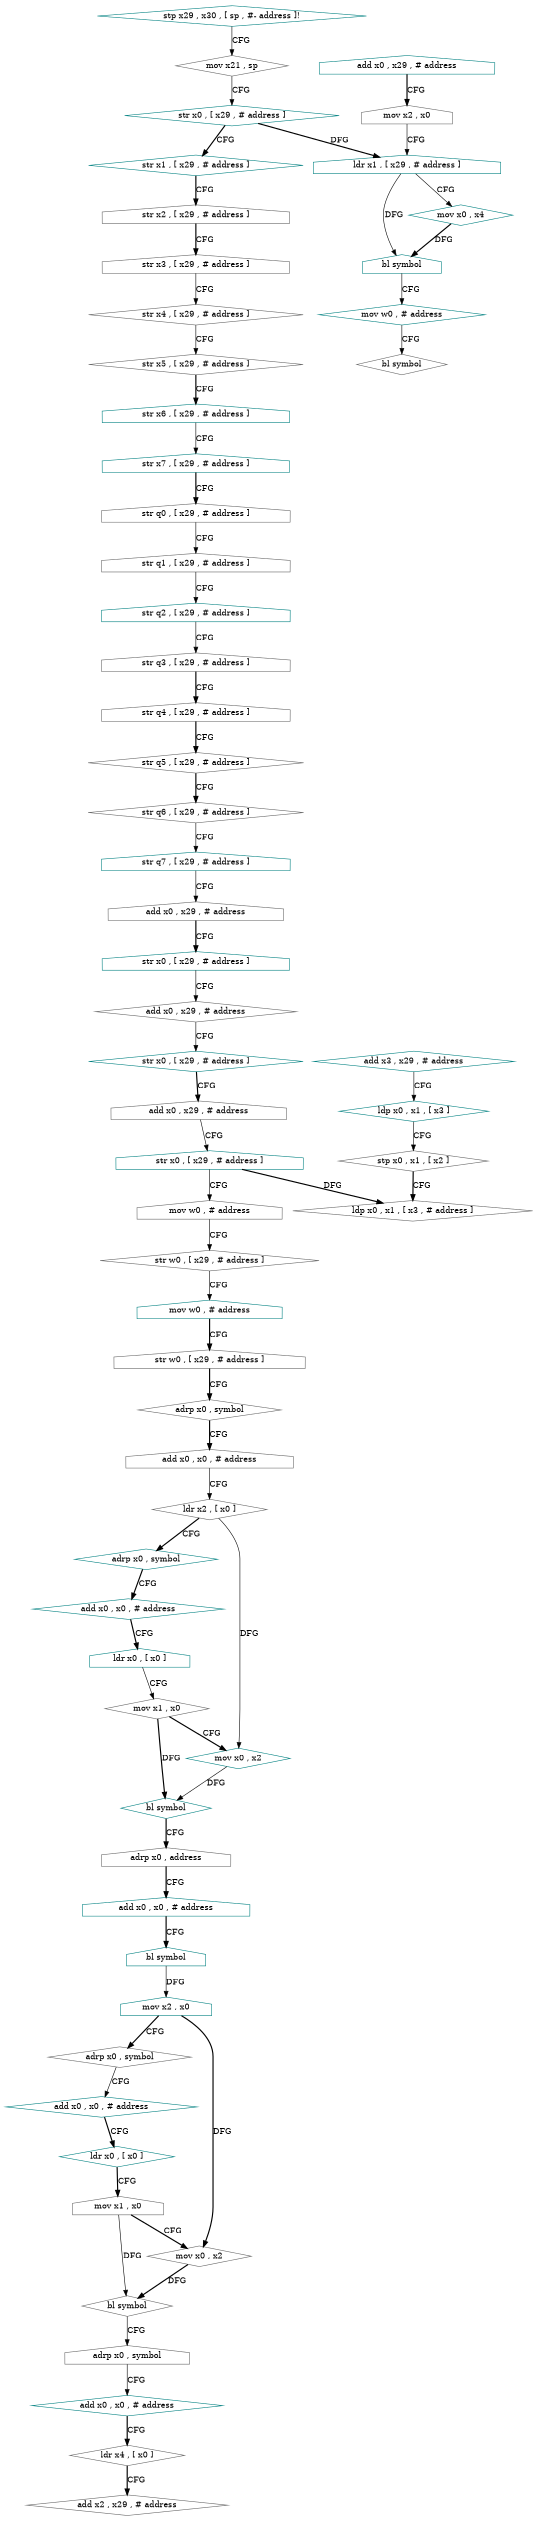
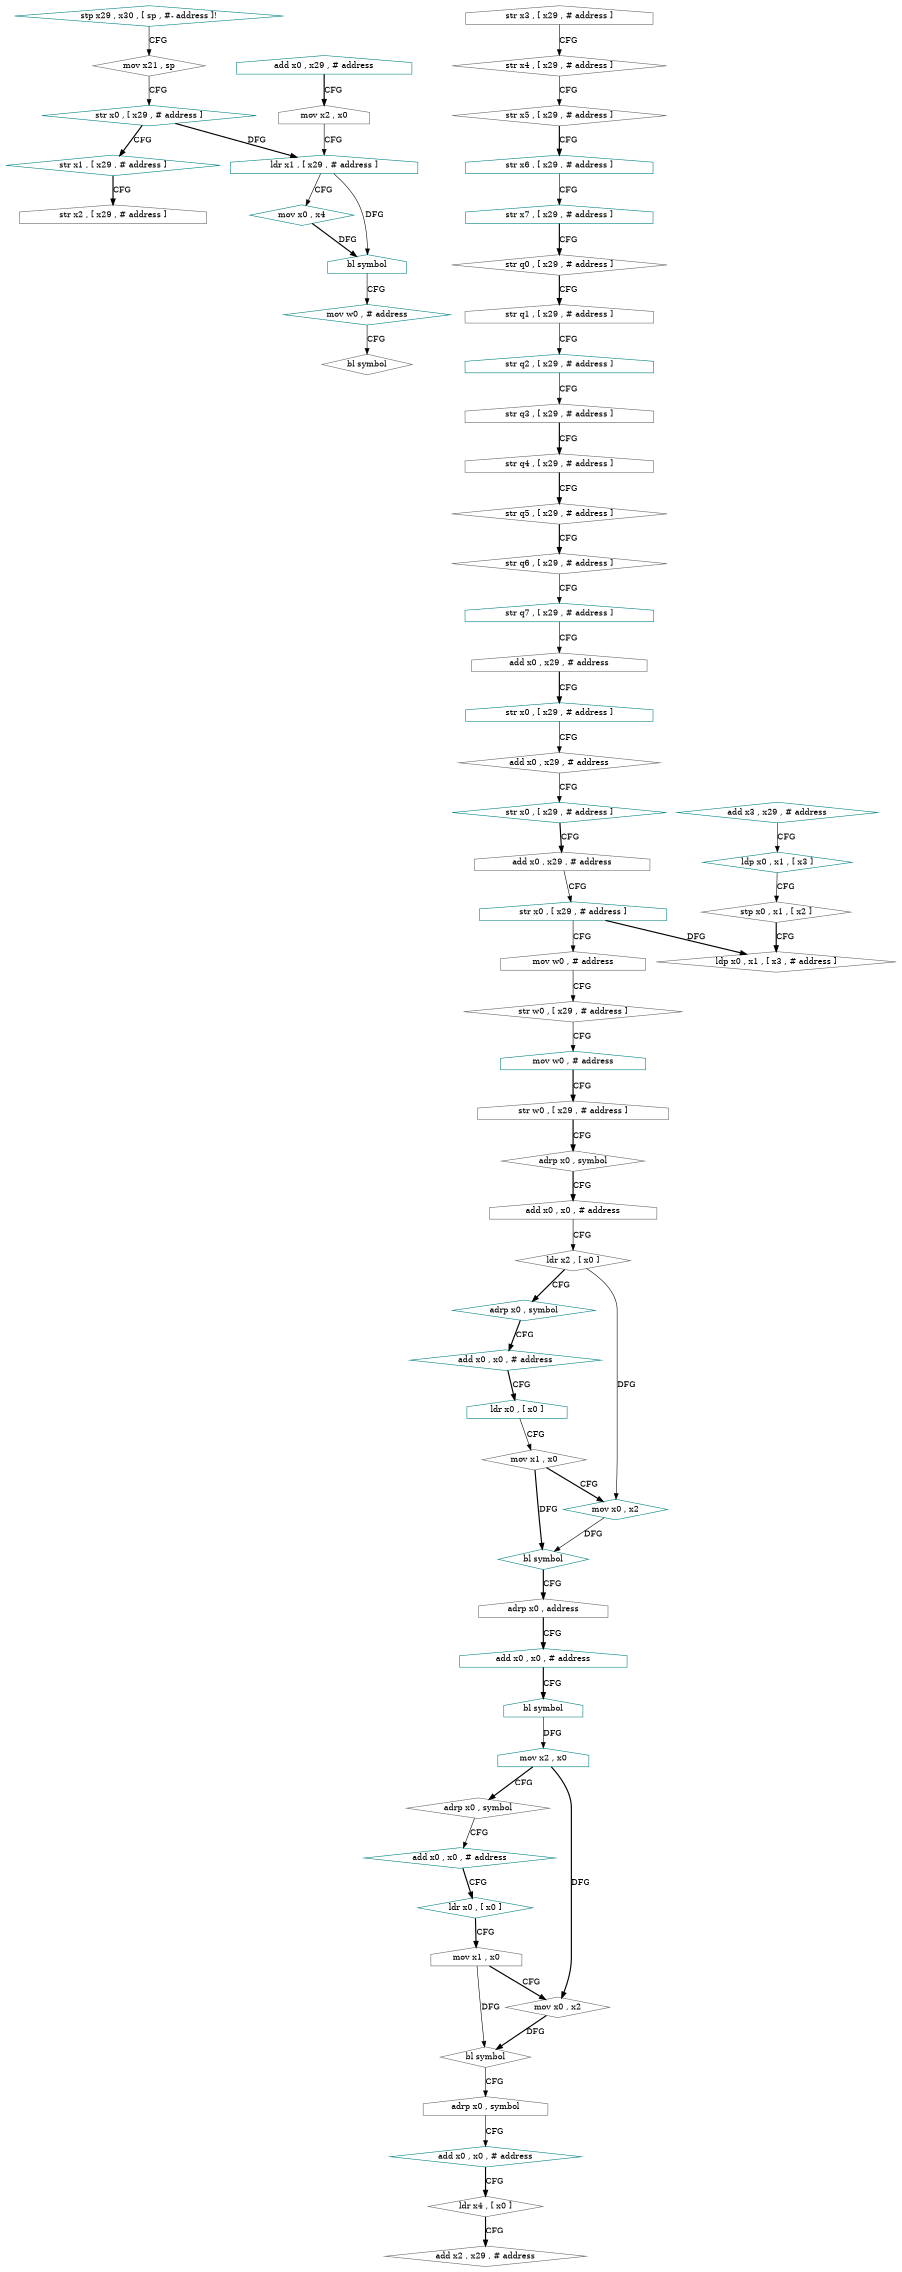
(196, 236) -> none
(196, 514) -> (559, 265)
(196, 535) -> (559, 287)
